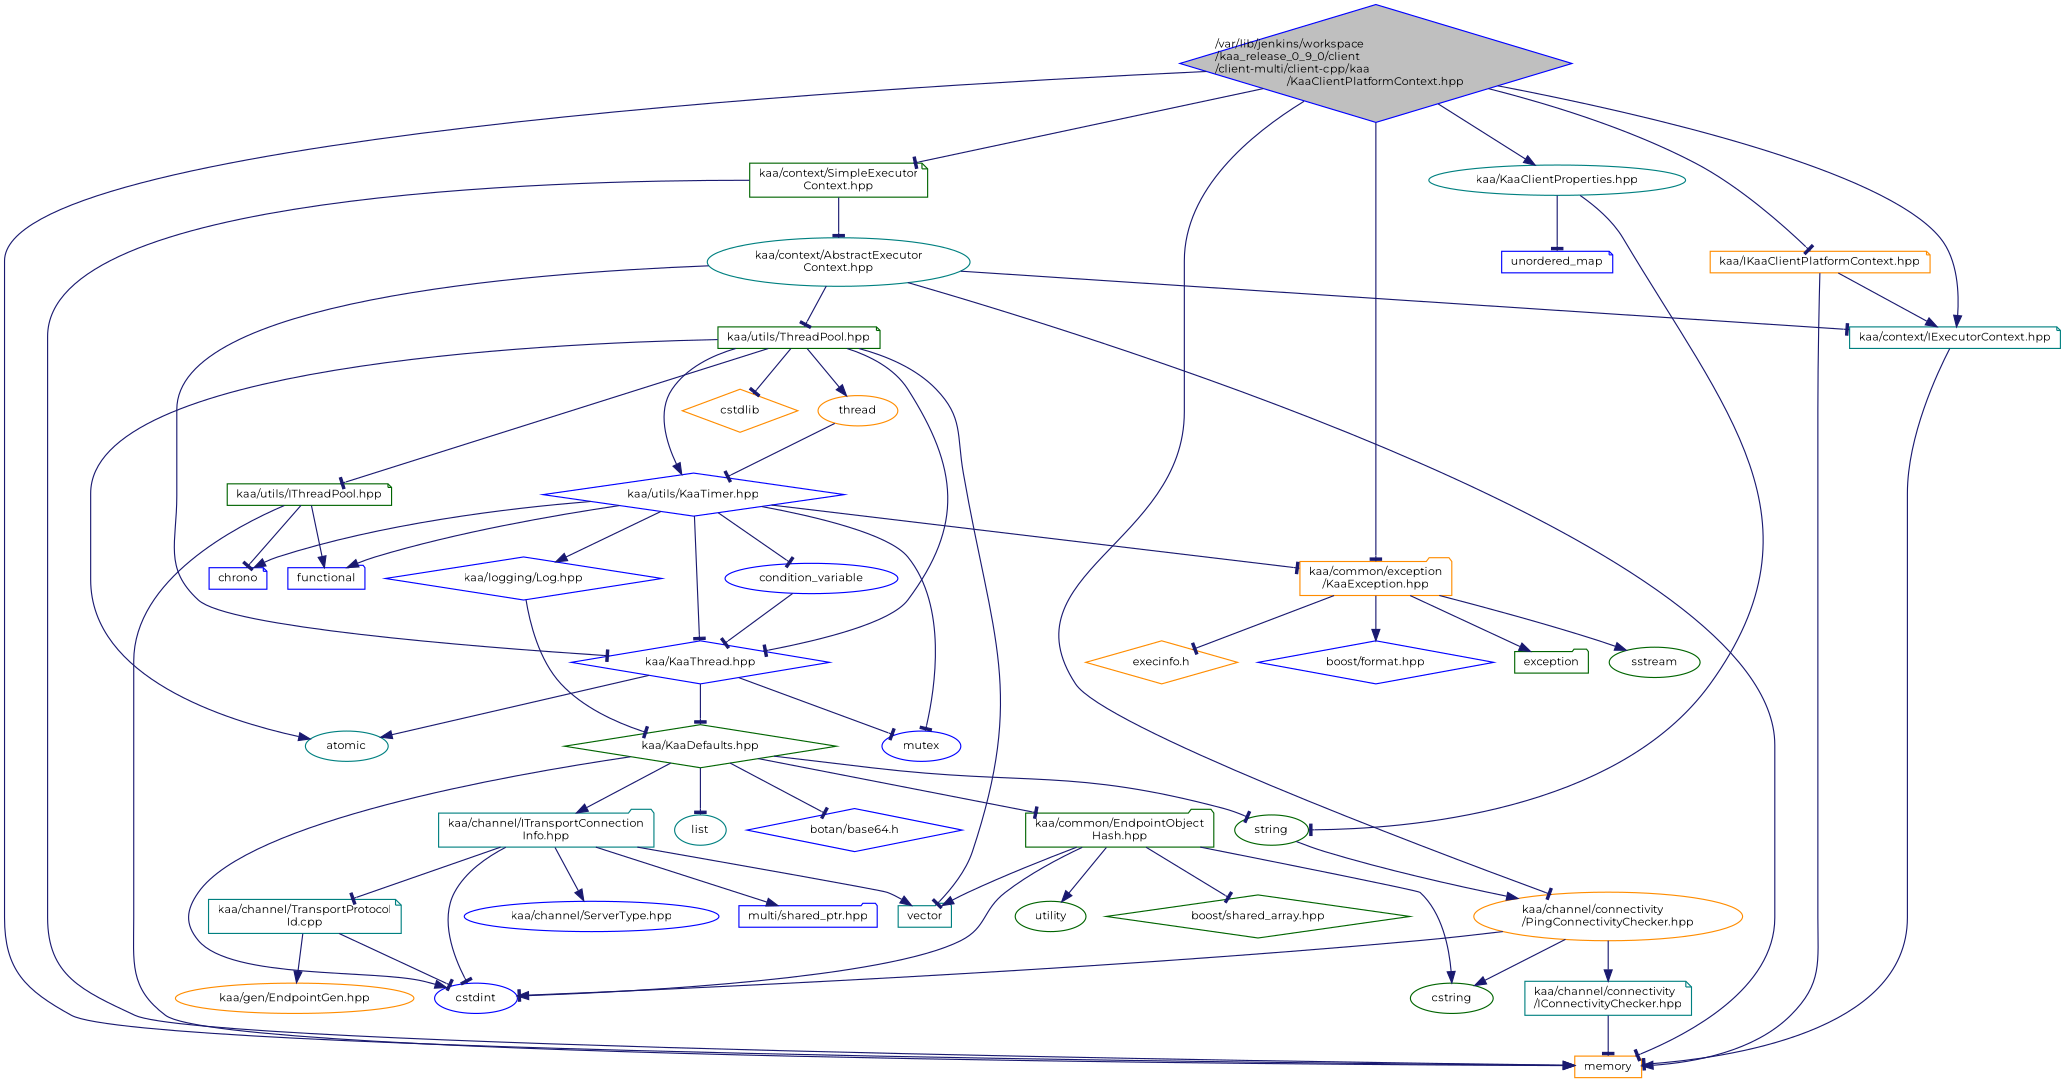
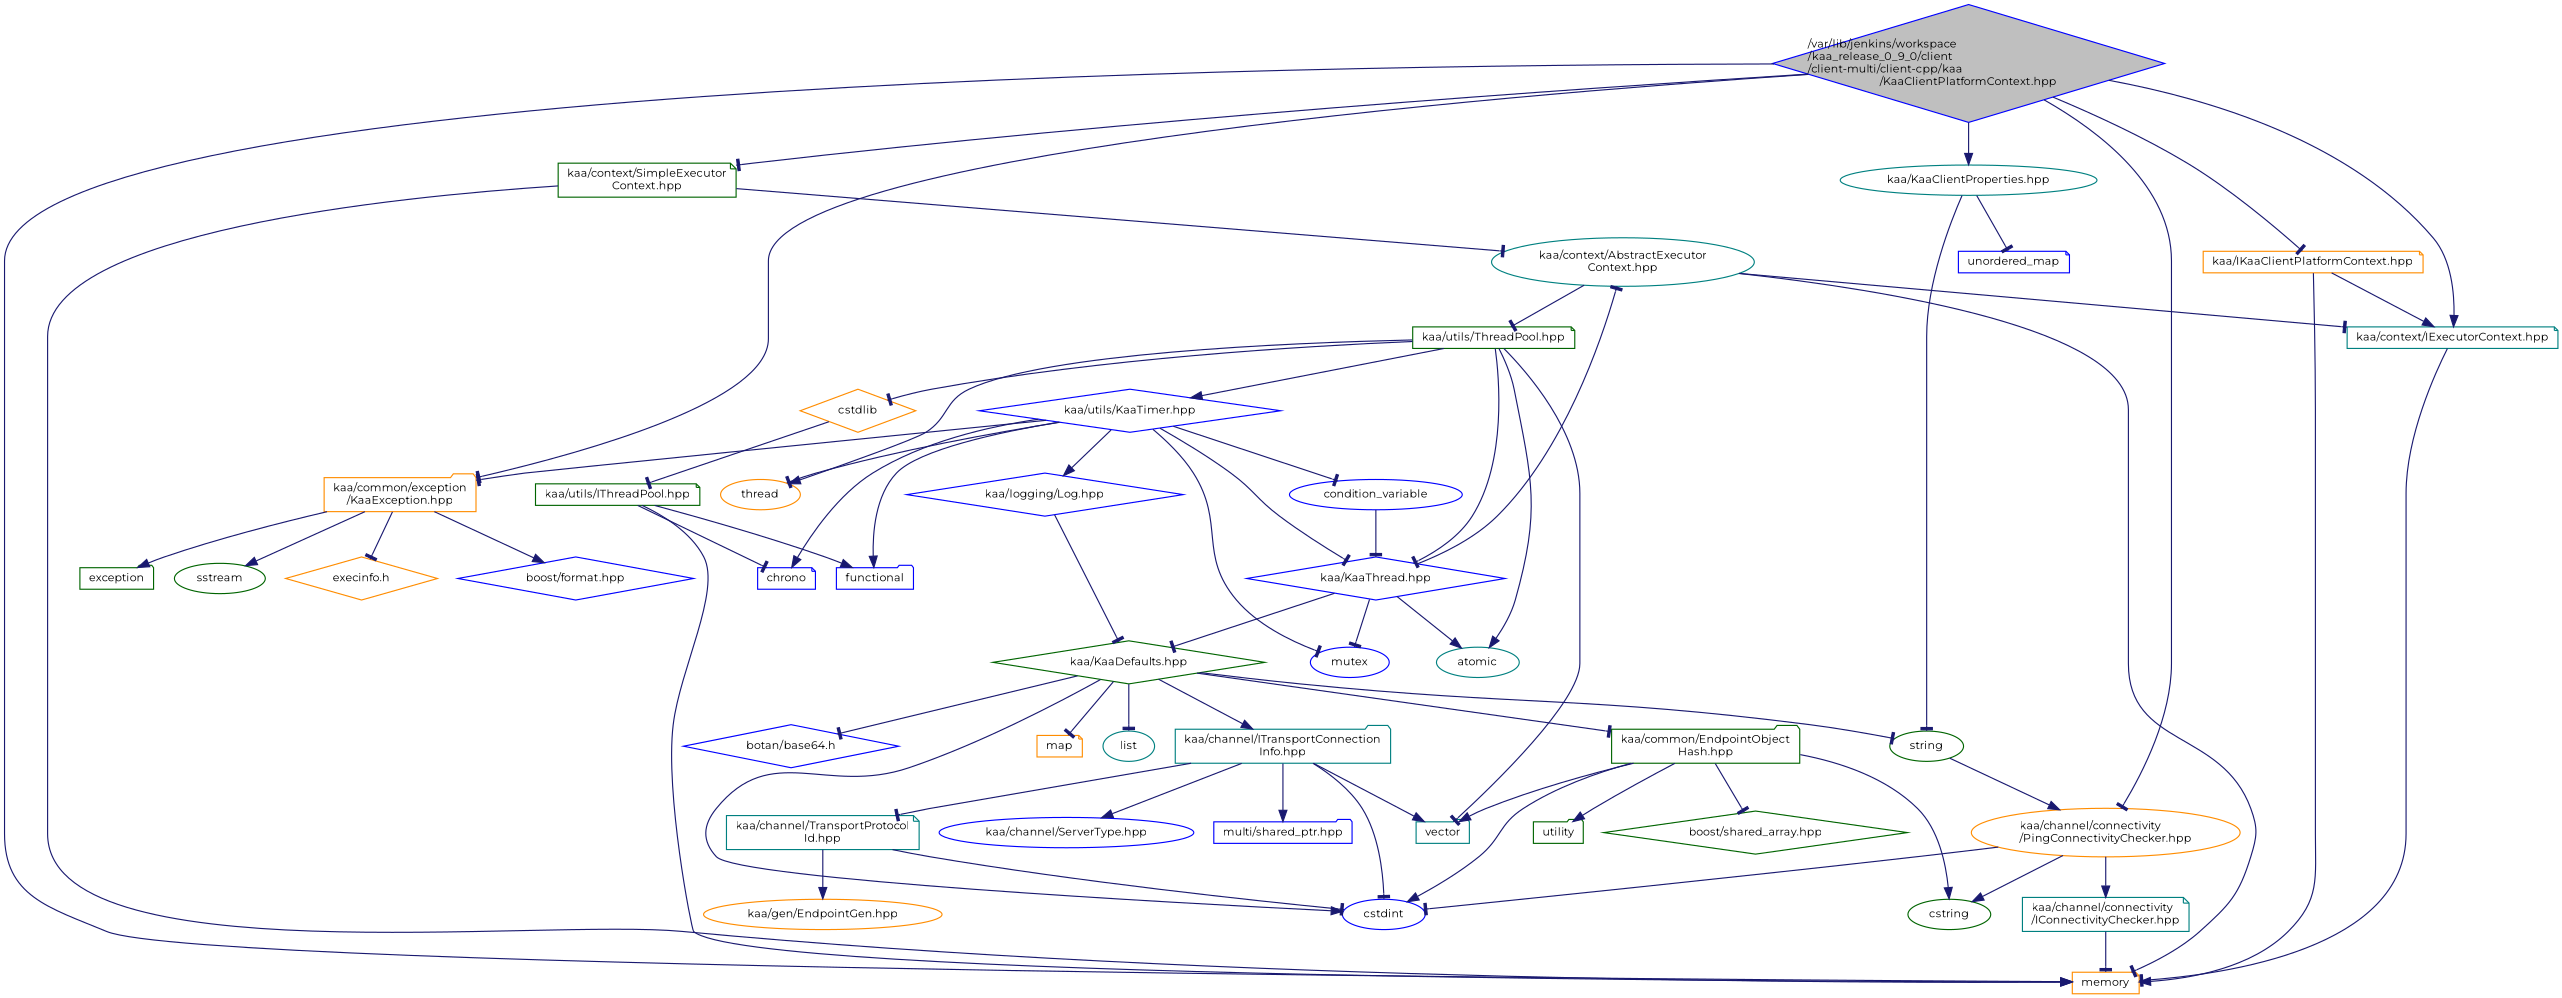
(557, 415) -> (714, 461)
(177, 426) -> (1547, 452)
(783, 449) -> (892, 454)
none -> (1060, 746)
(305, 916) -> (823, 833)
(1051, 916) -> (1558, 833)
